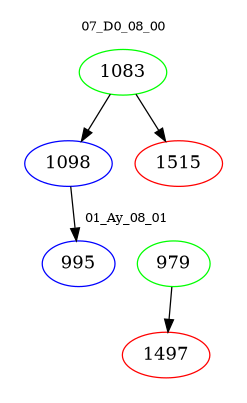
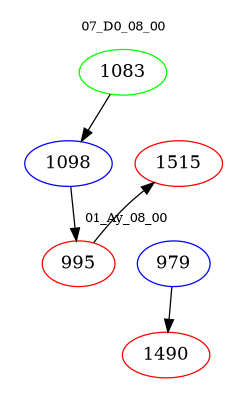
(147, 112) -> (117, 215)
(126, 219) -> (126, 219)
(79, 264) -> (79, 264)
(174, 264) -> (174, 264)
(166, 355) -> (166, 355)
